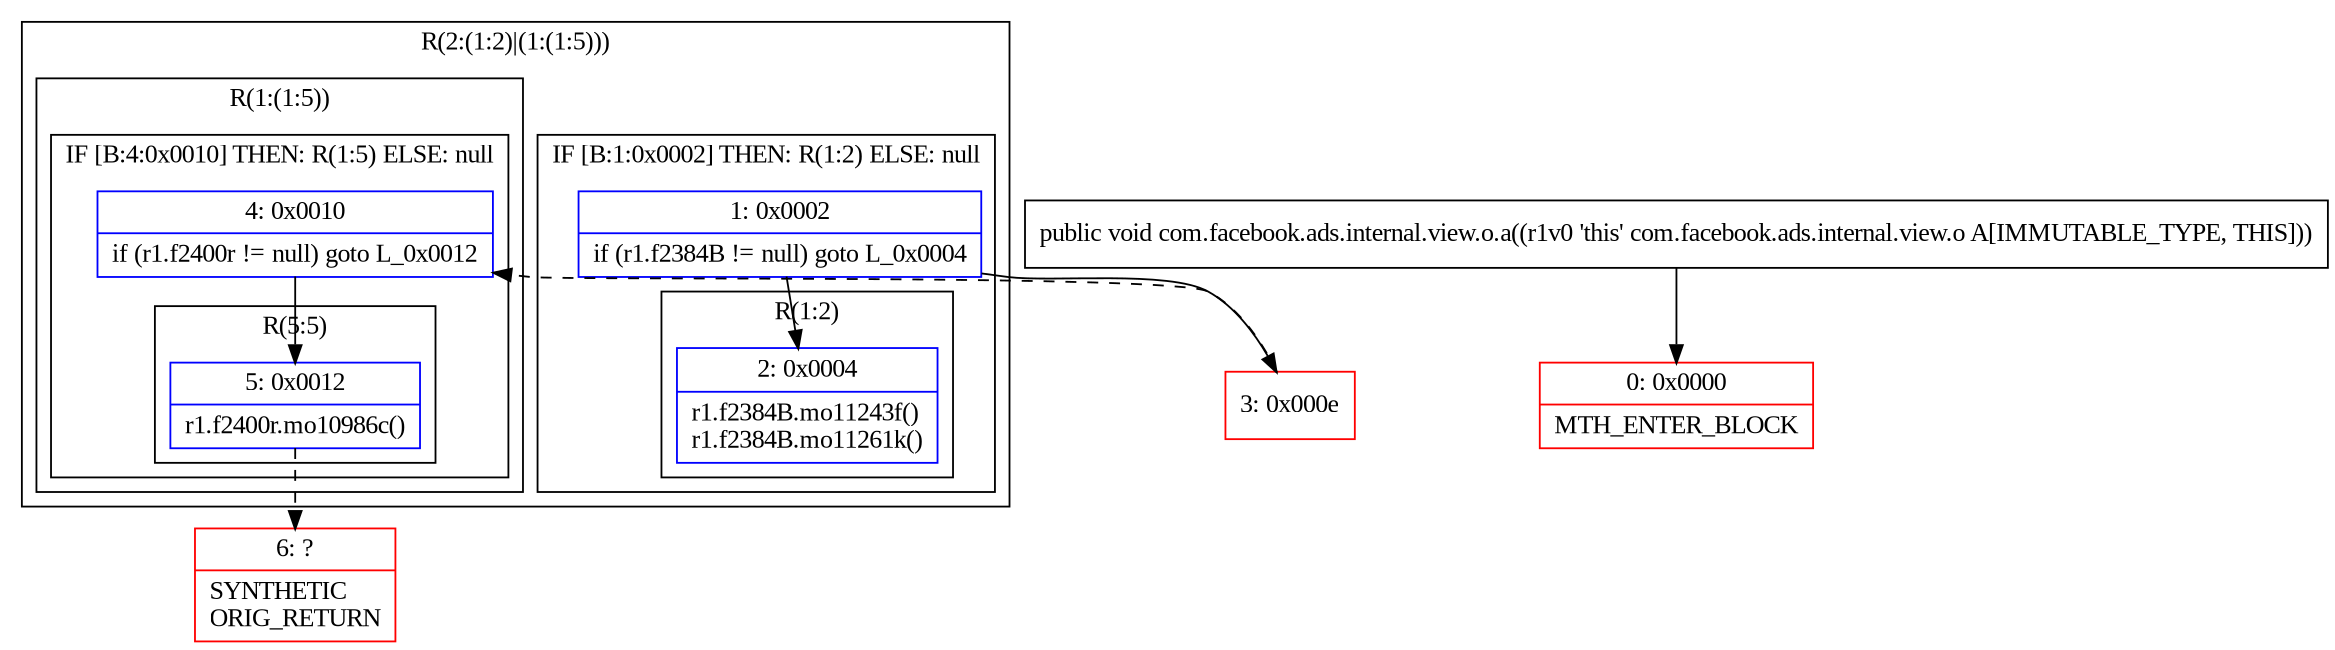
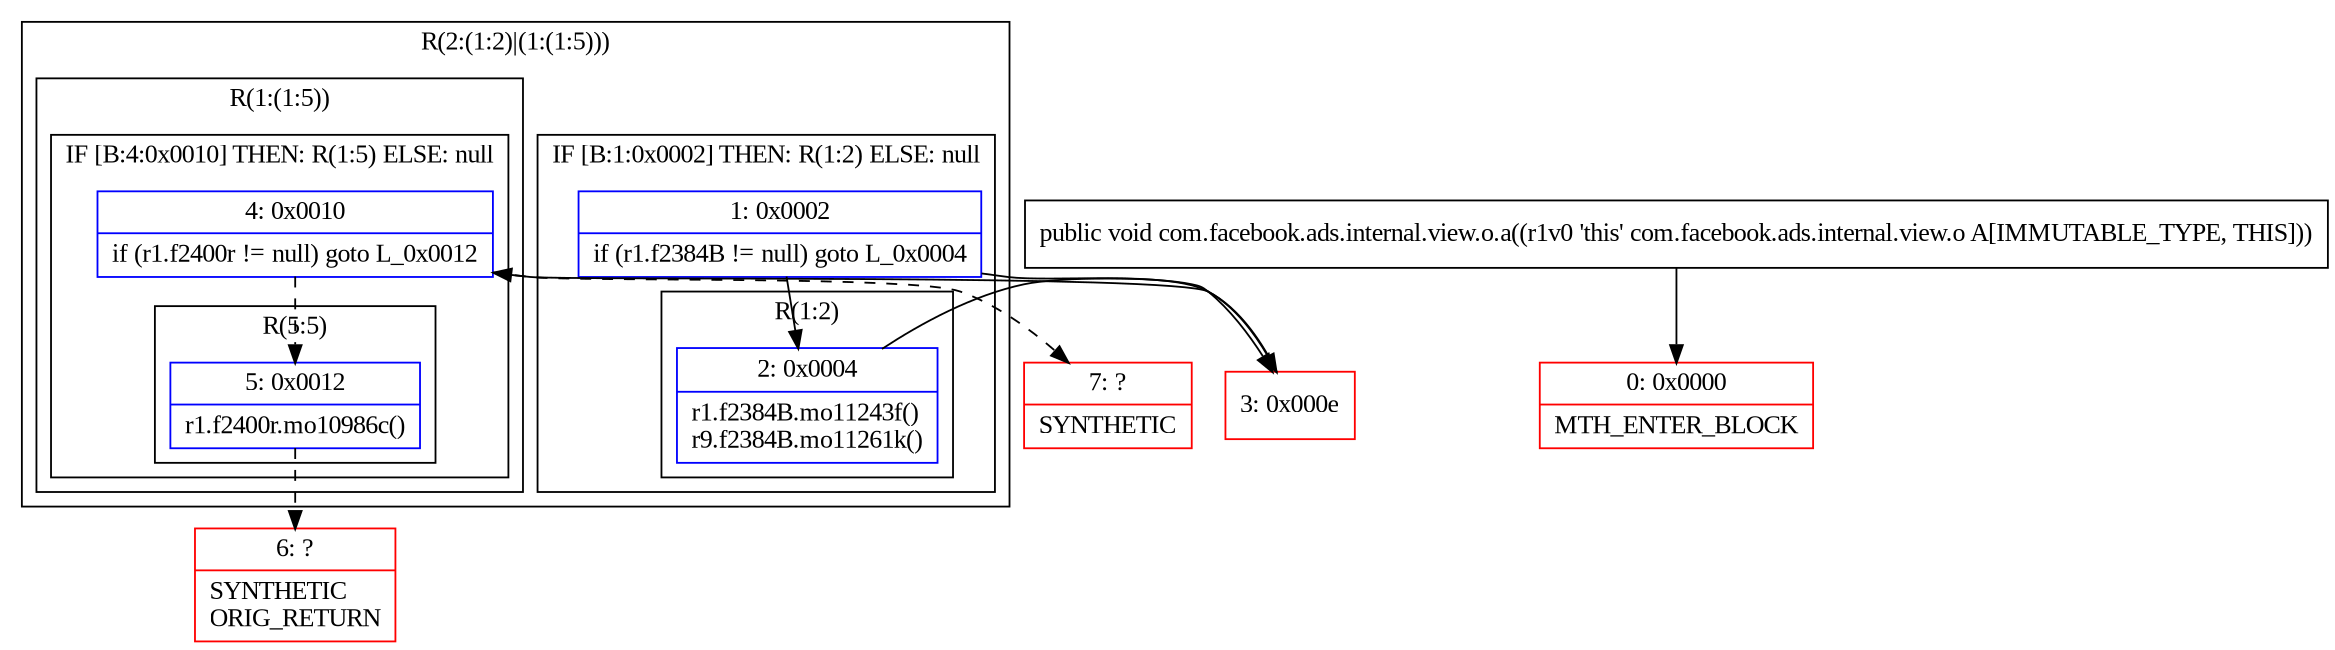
none -> (1081, 279)
(914, 280) -> (914, 280)
(295, 317) -> (295, 317)
none -> (1108, 405)
(807, 440) -> (807, 440)
